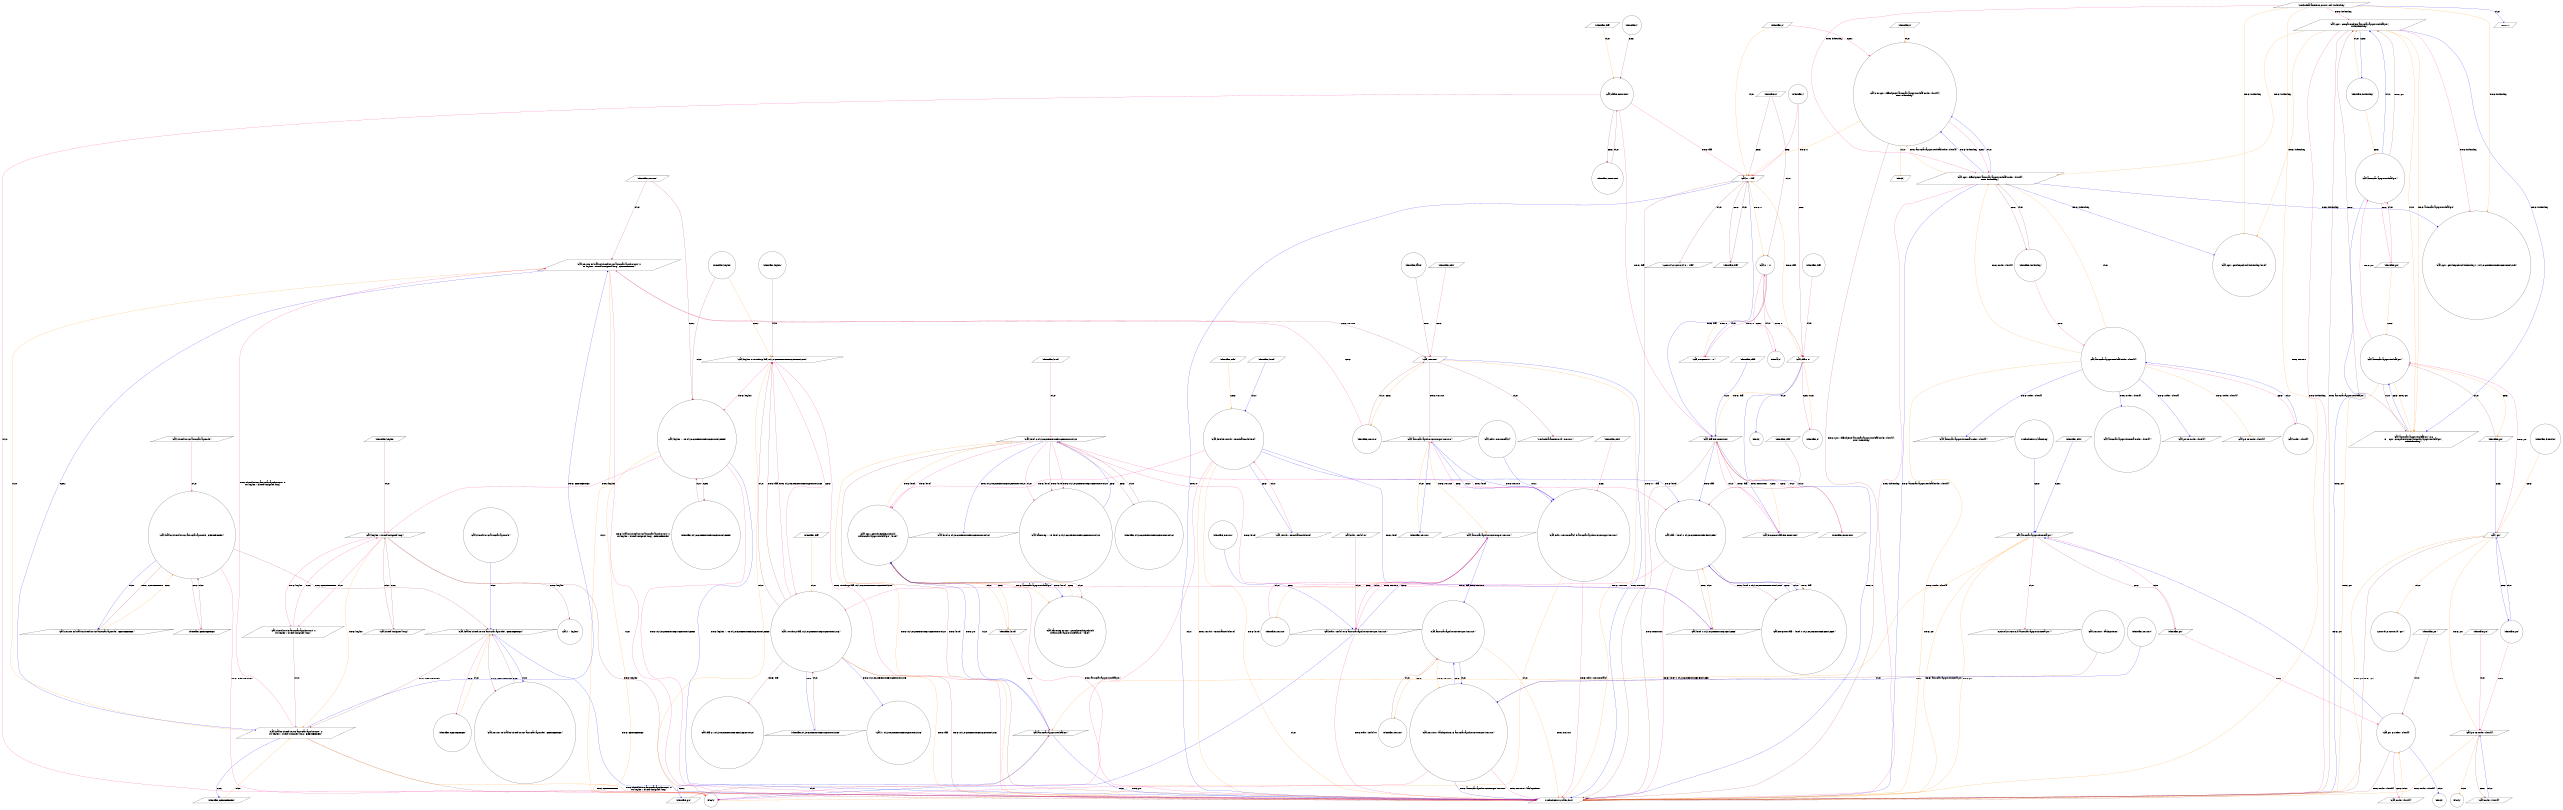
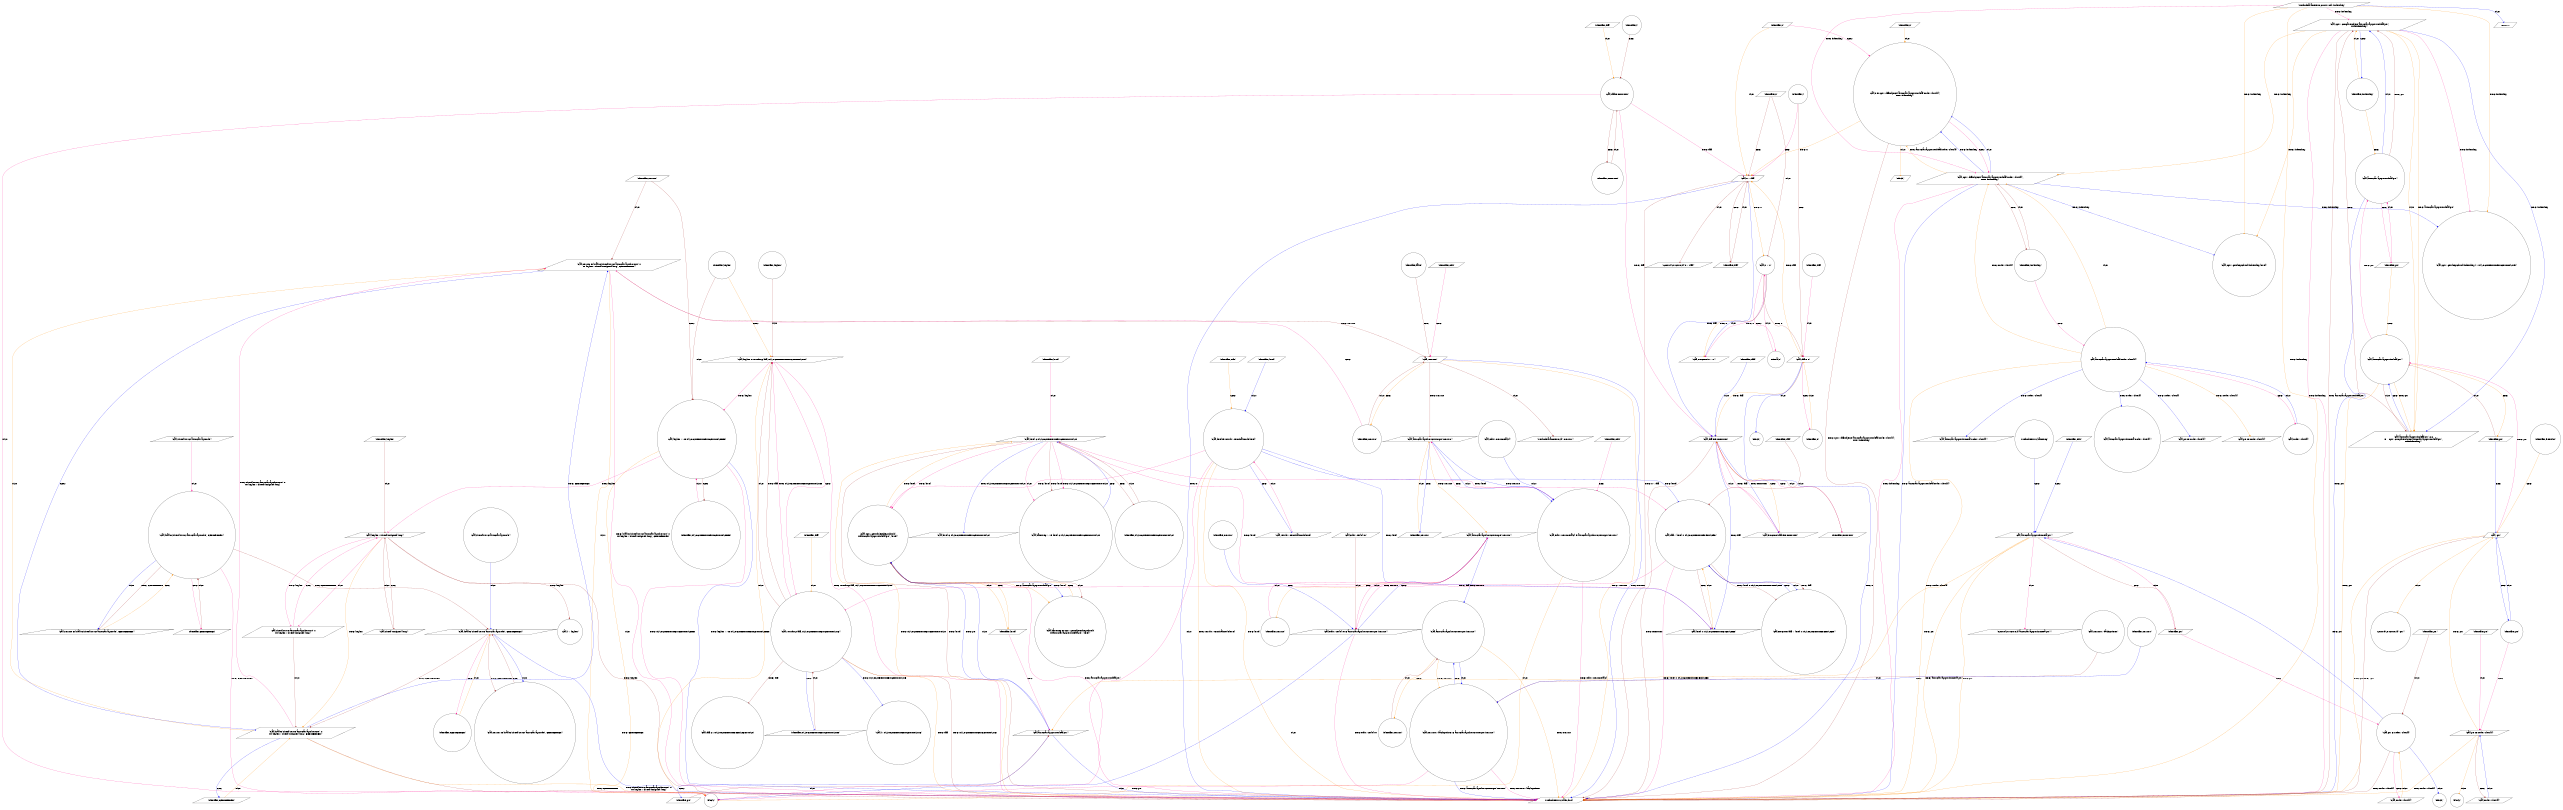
(2299, 360) -> (2299, 360)
(1707, 471) -> (1731, 535)
